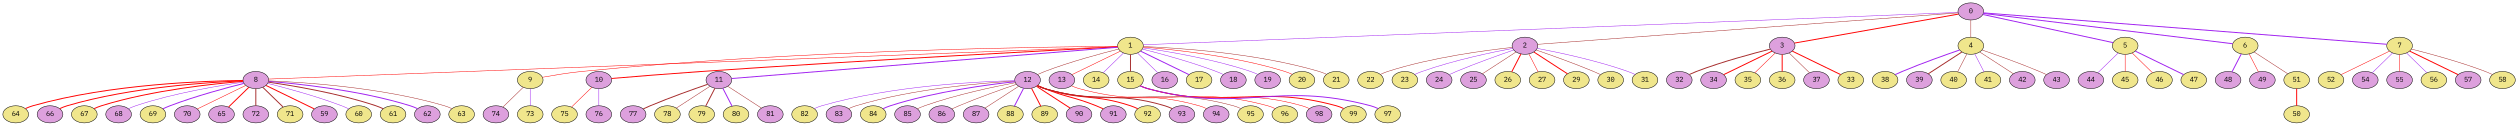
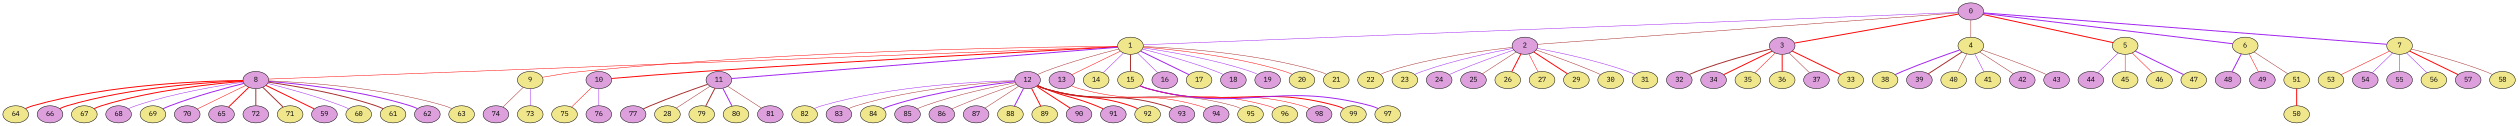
(2048, 29) -> (2048, 29)
(2331, 80) -> (2331, 80)
(667, 114) -> (667, 114)
